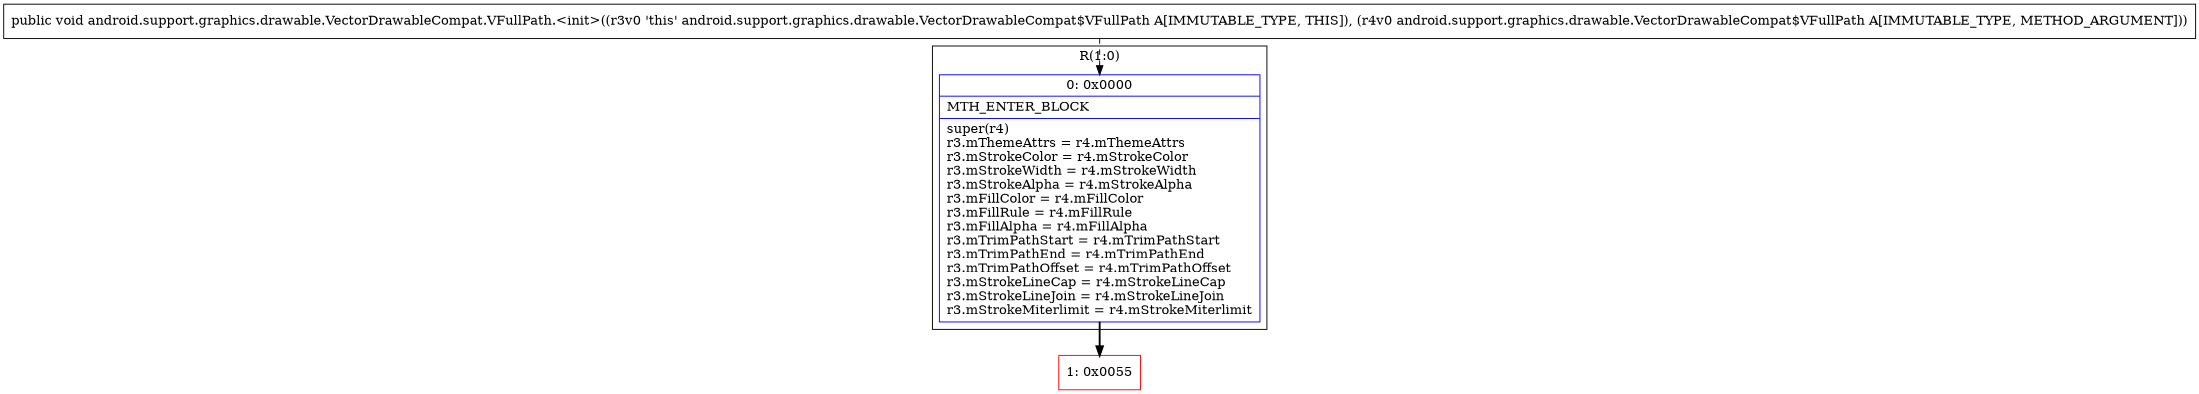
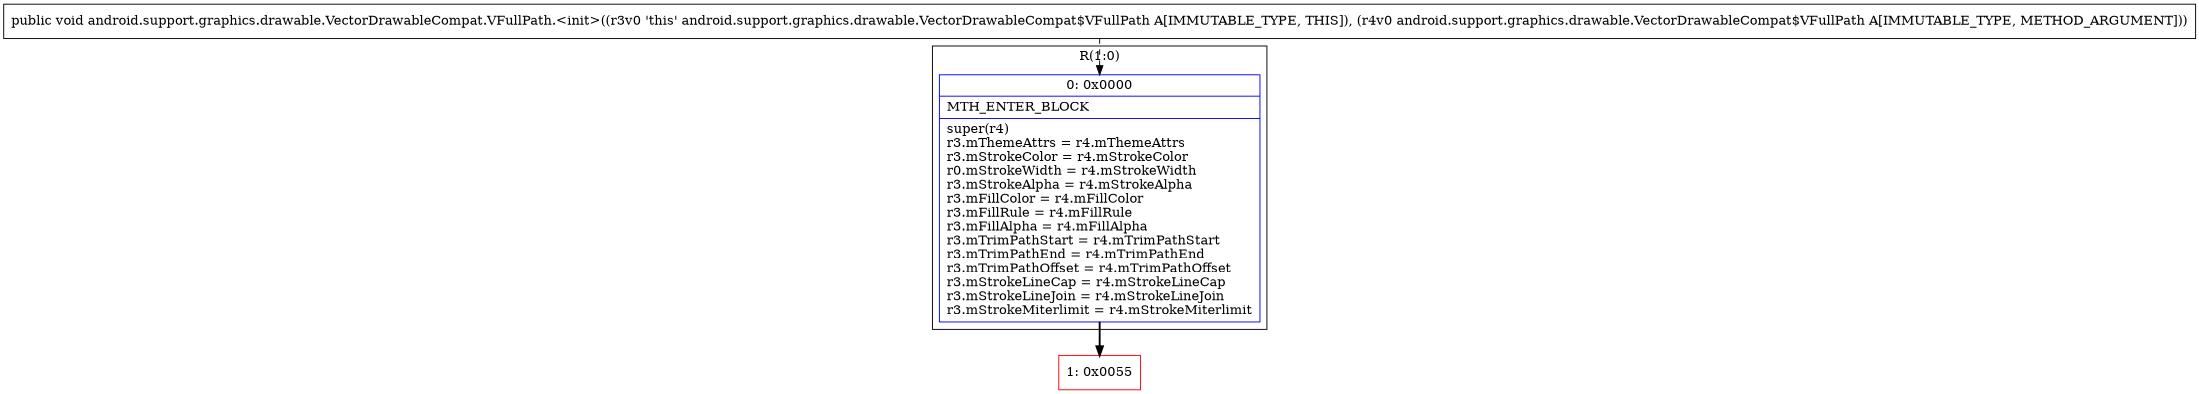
(1072, 171) -> (1072, 171)
